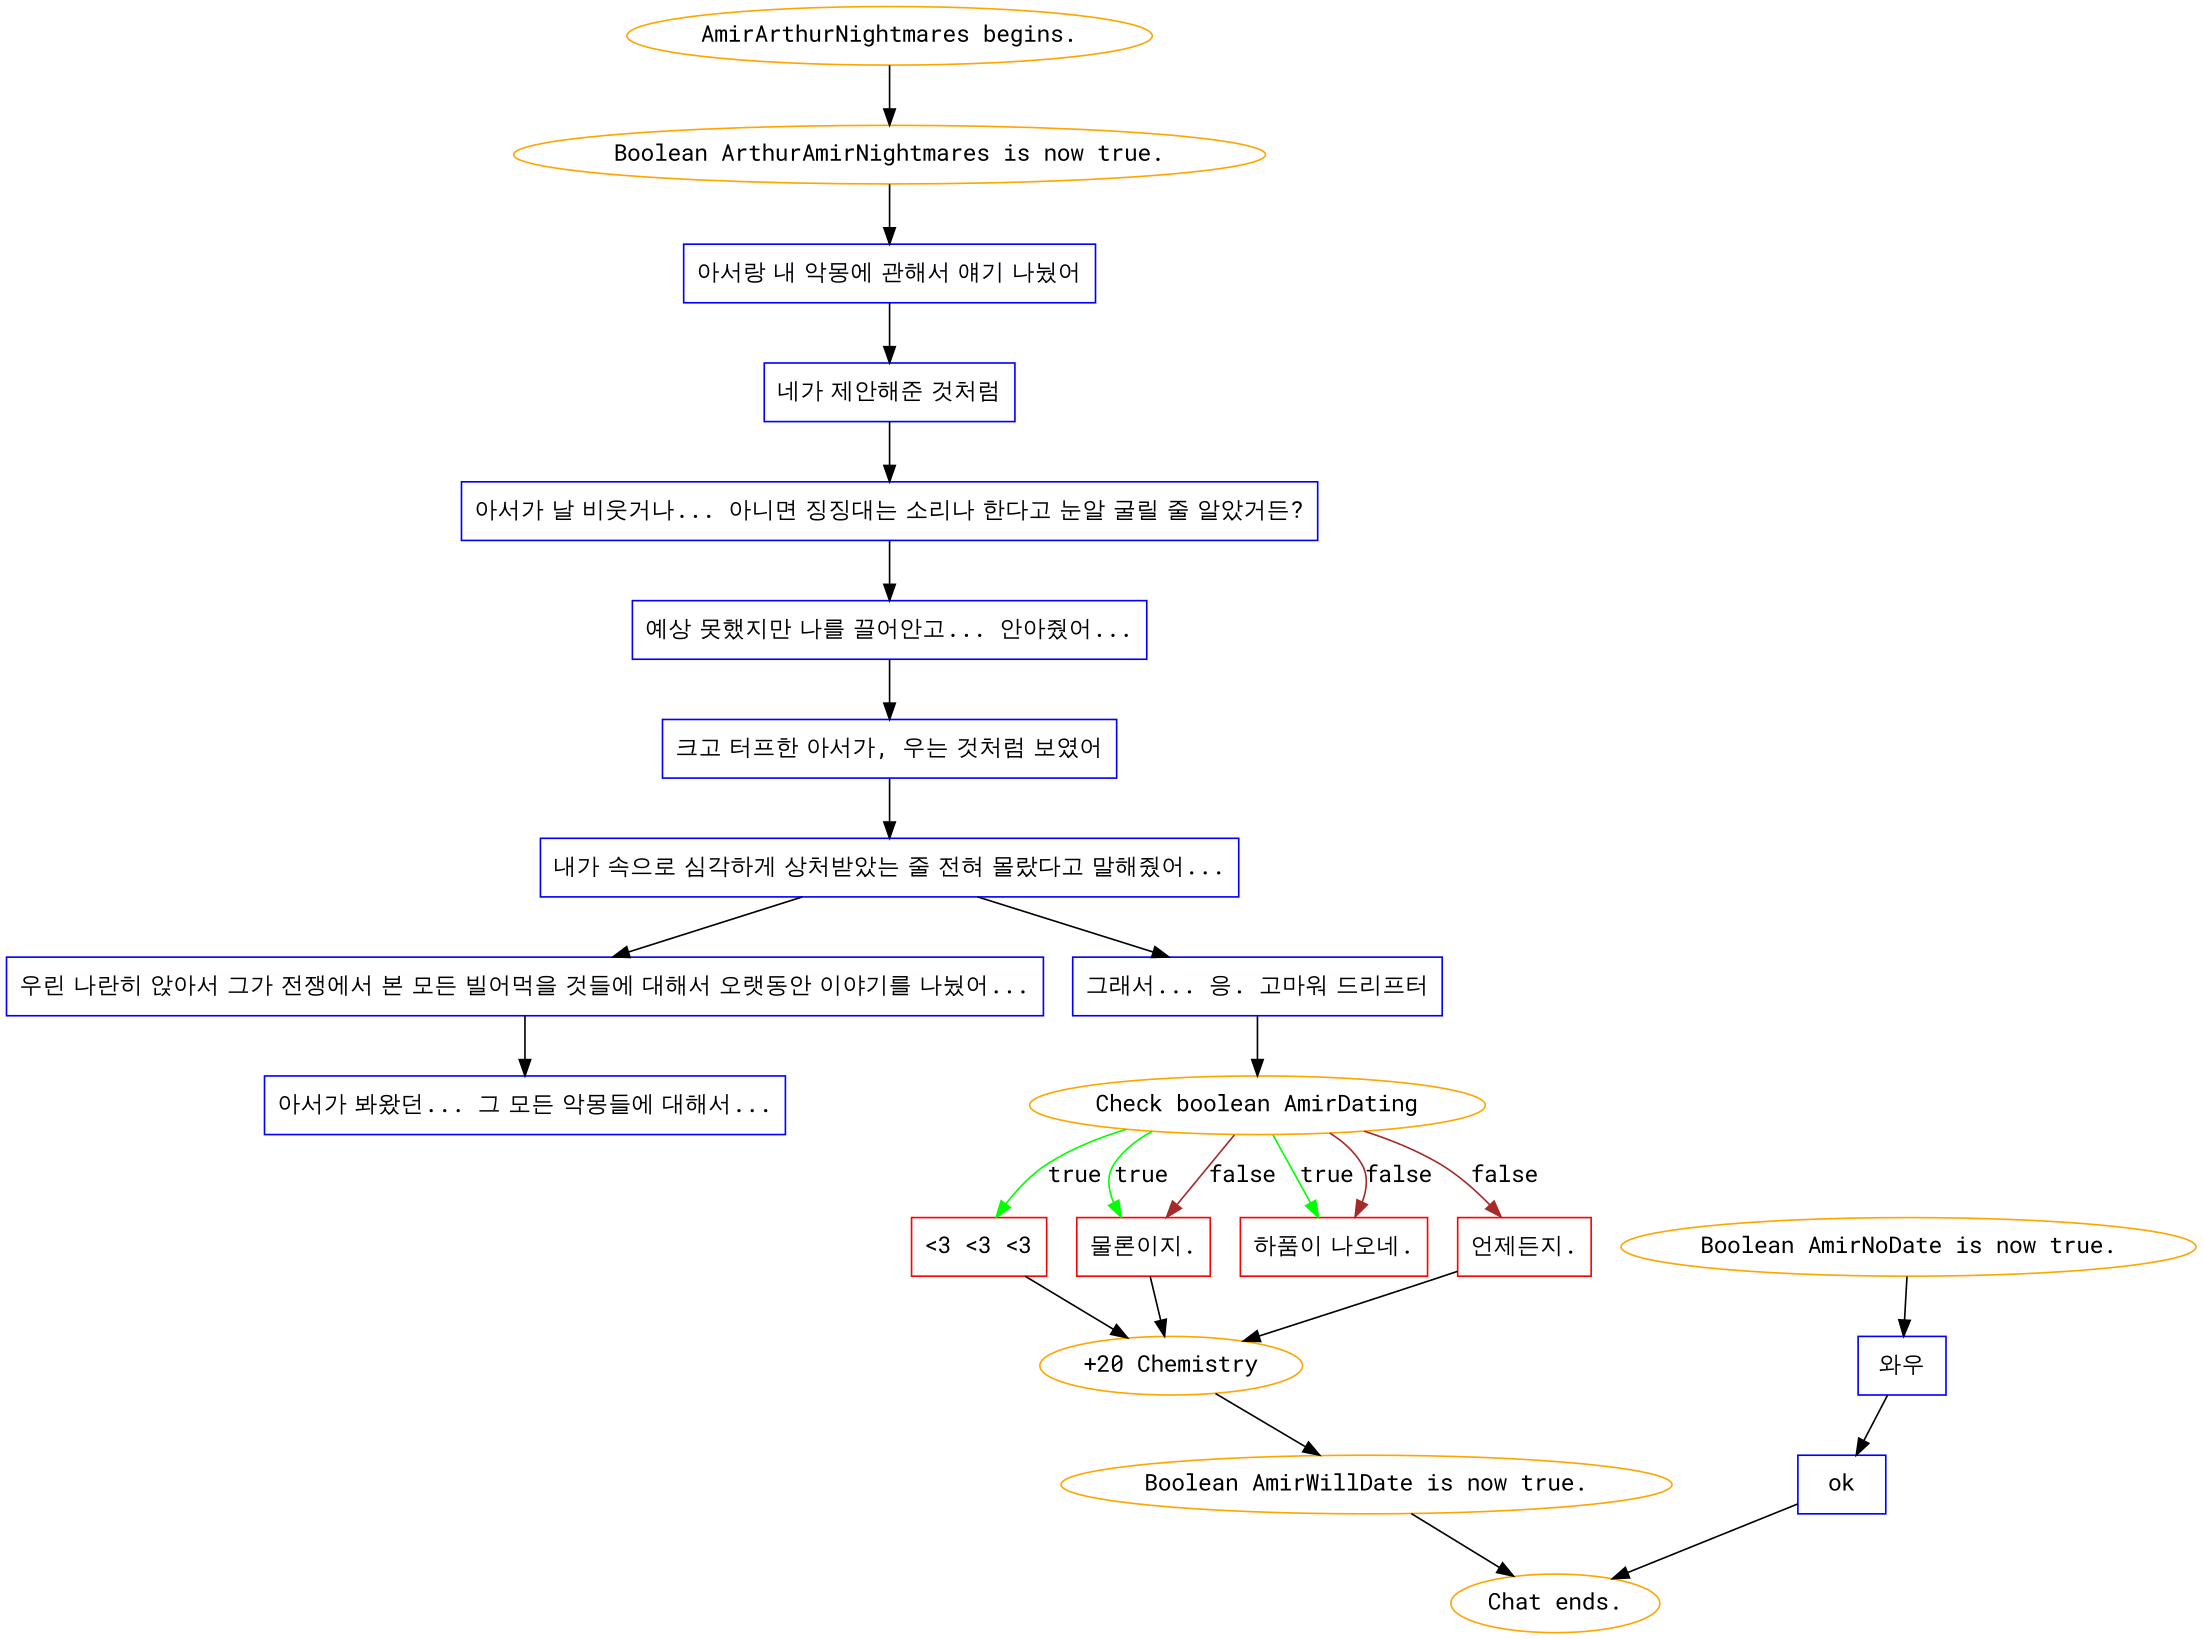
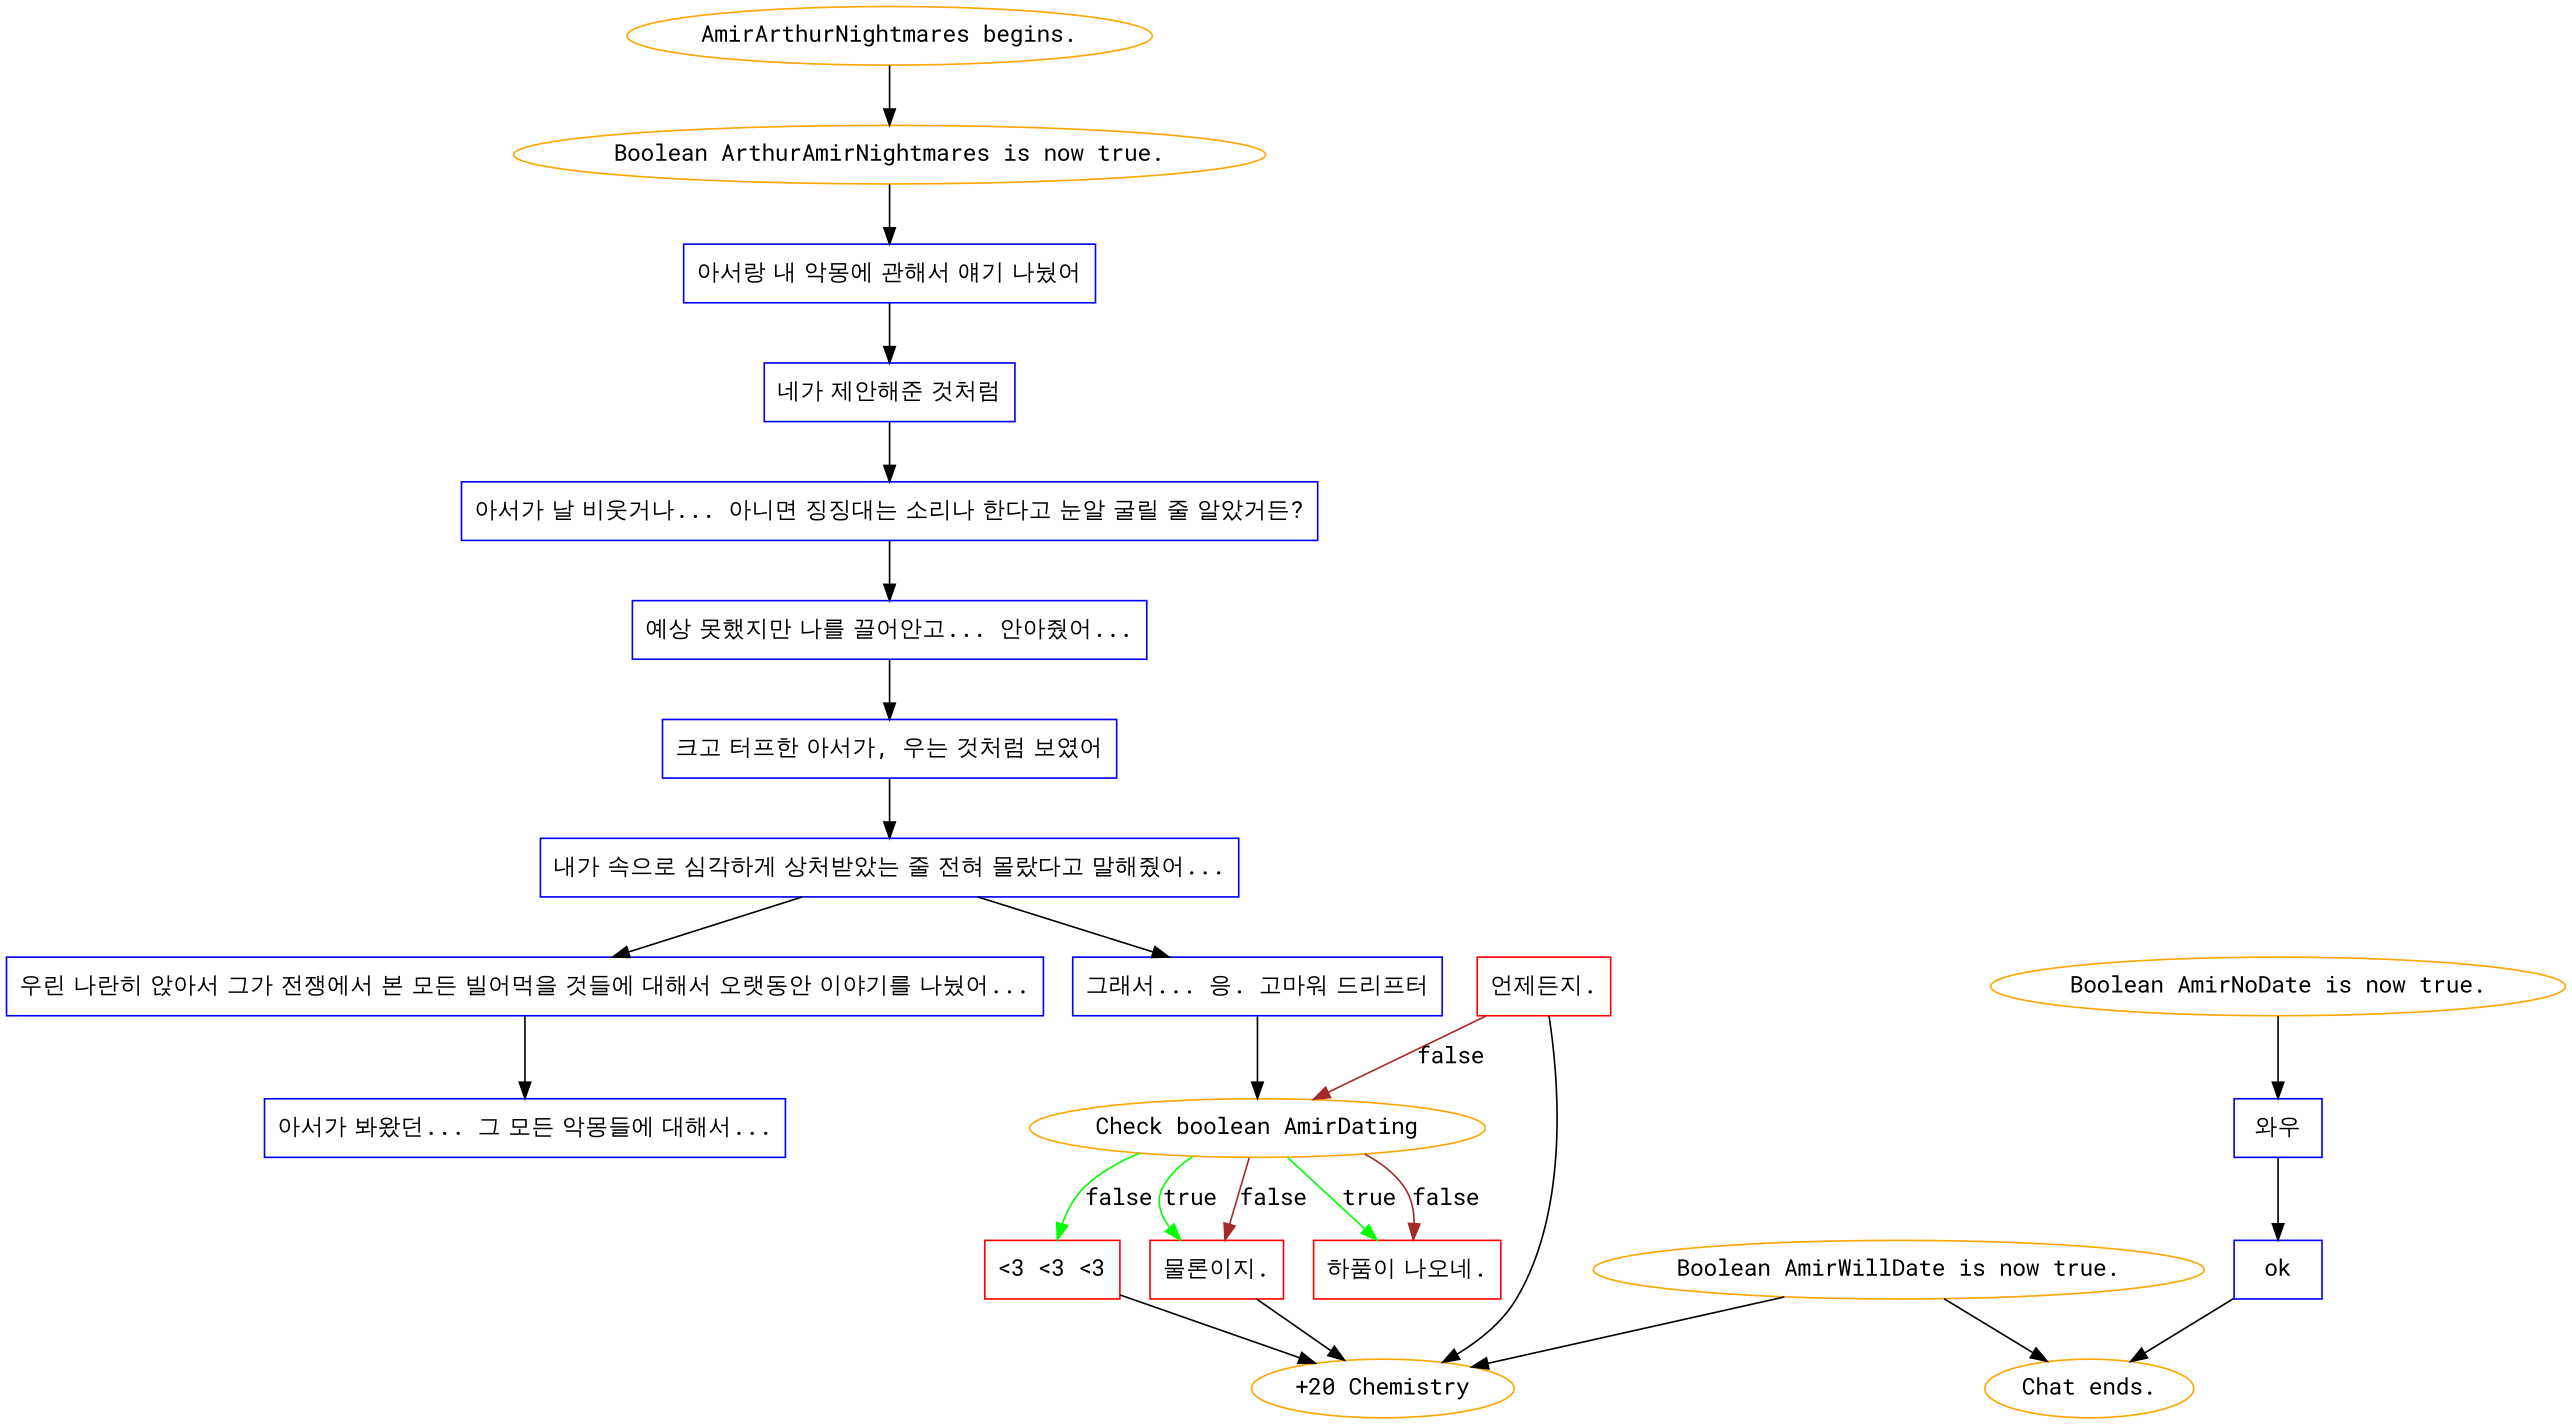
(1432, 1160) -> (1407, 1054)
(1075, 1176) -> (1119, 1199)
(1260, 1420) -> (1636, 1330)
